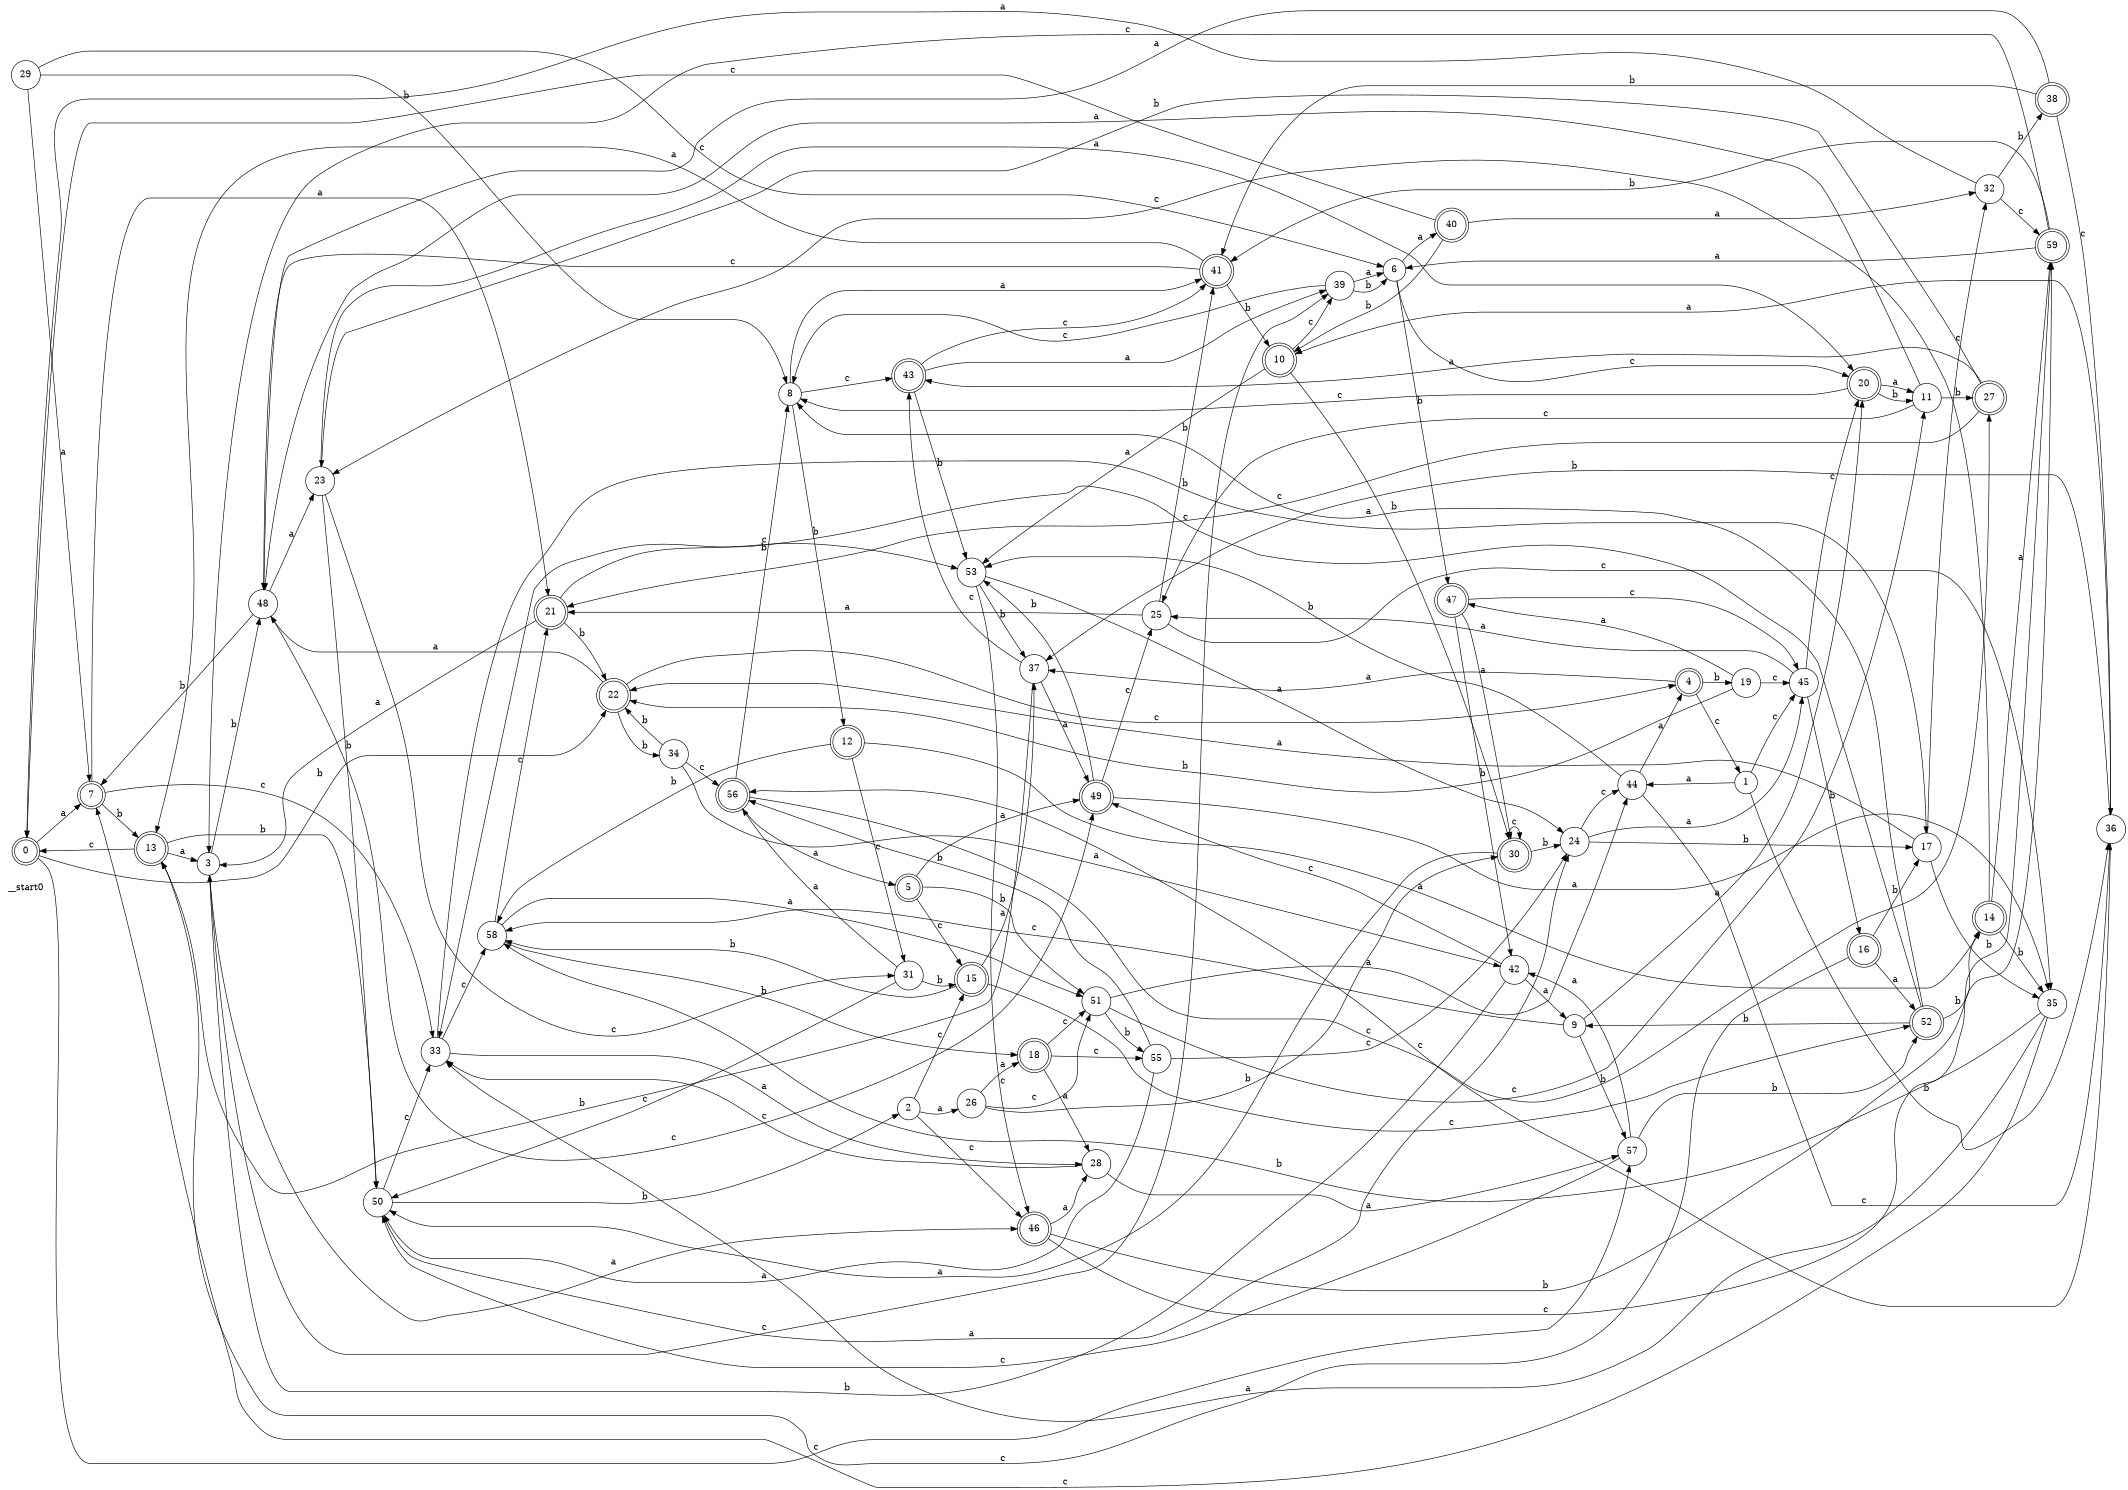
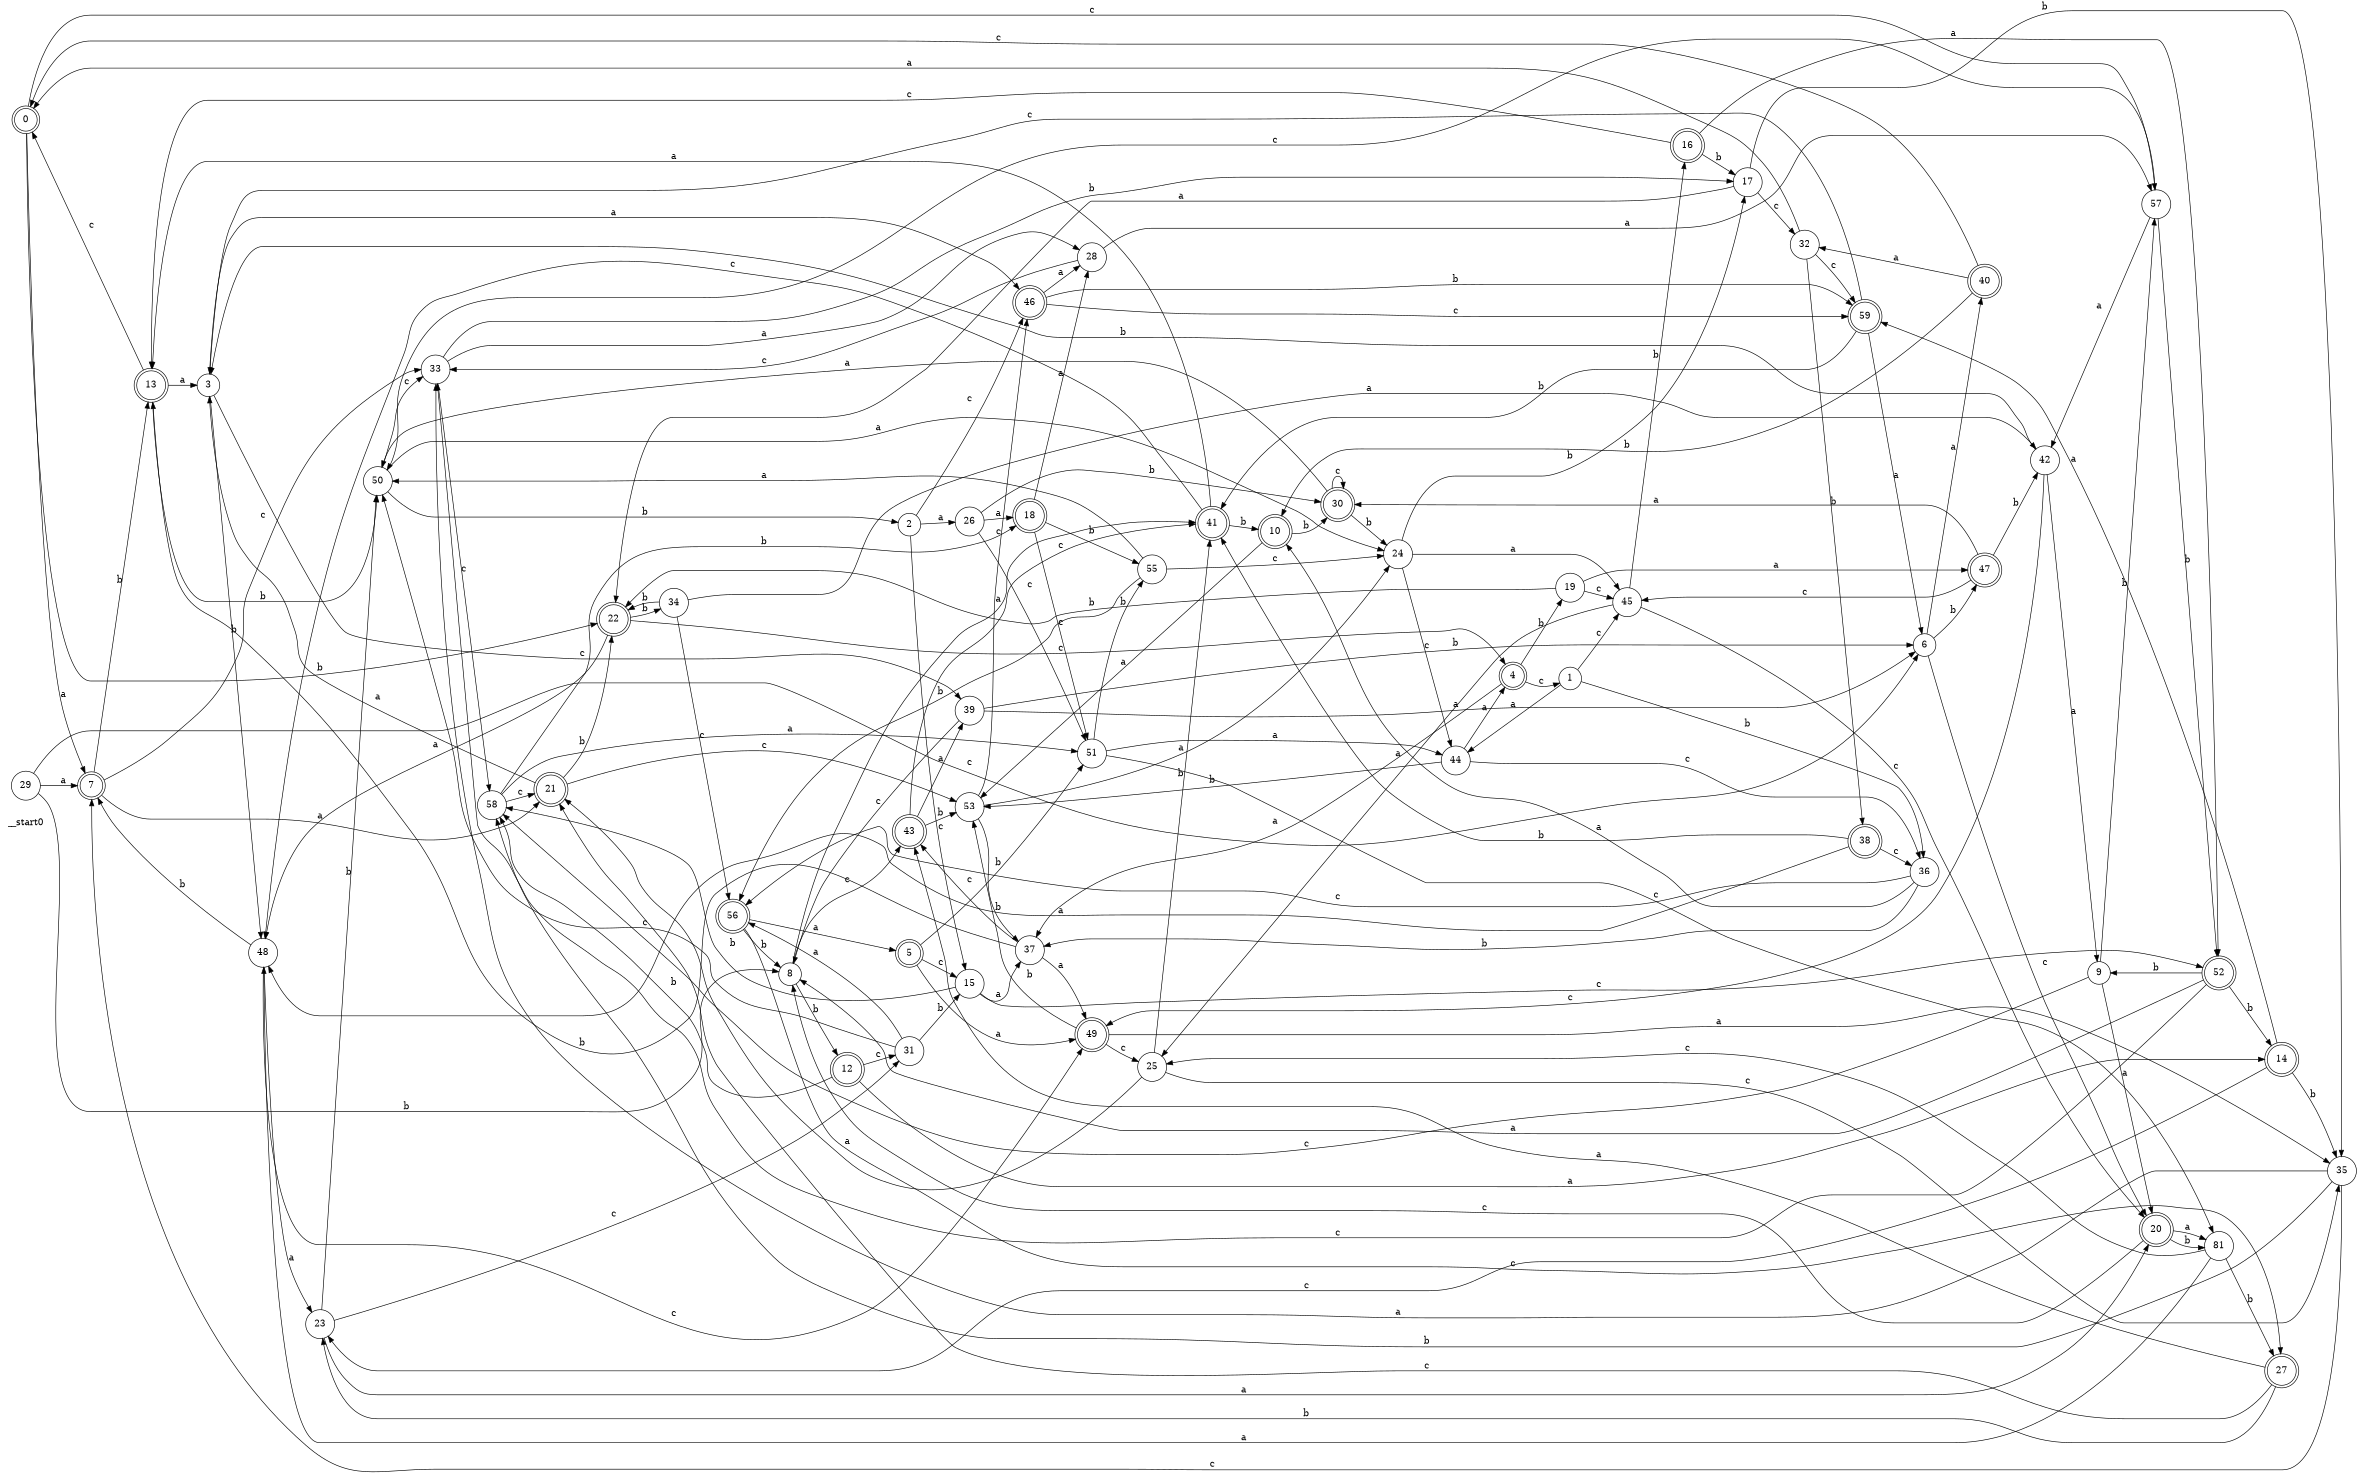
(1313, 328) -> none
(1927, 398) -> (2219, 1246)
(971, 979) -> (970, 984)
(1096, 1051) -> (1092, 531)
